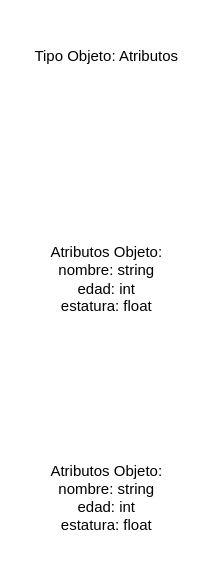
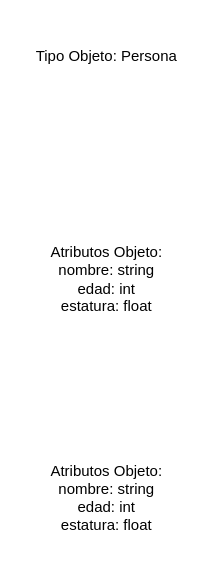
(107, 57) -> (107, 57)
